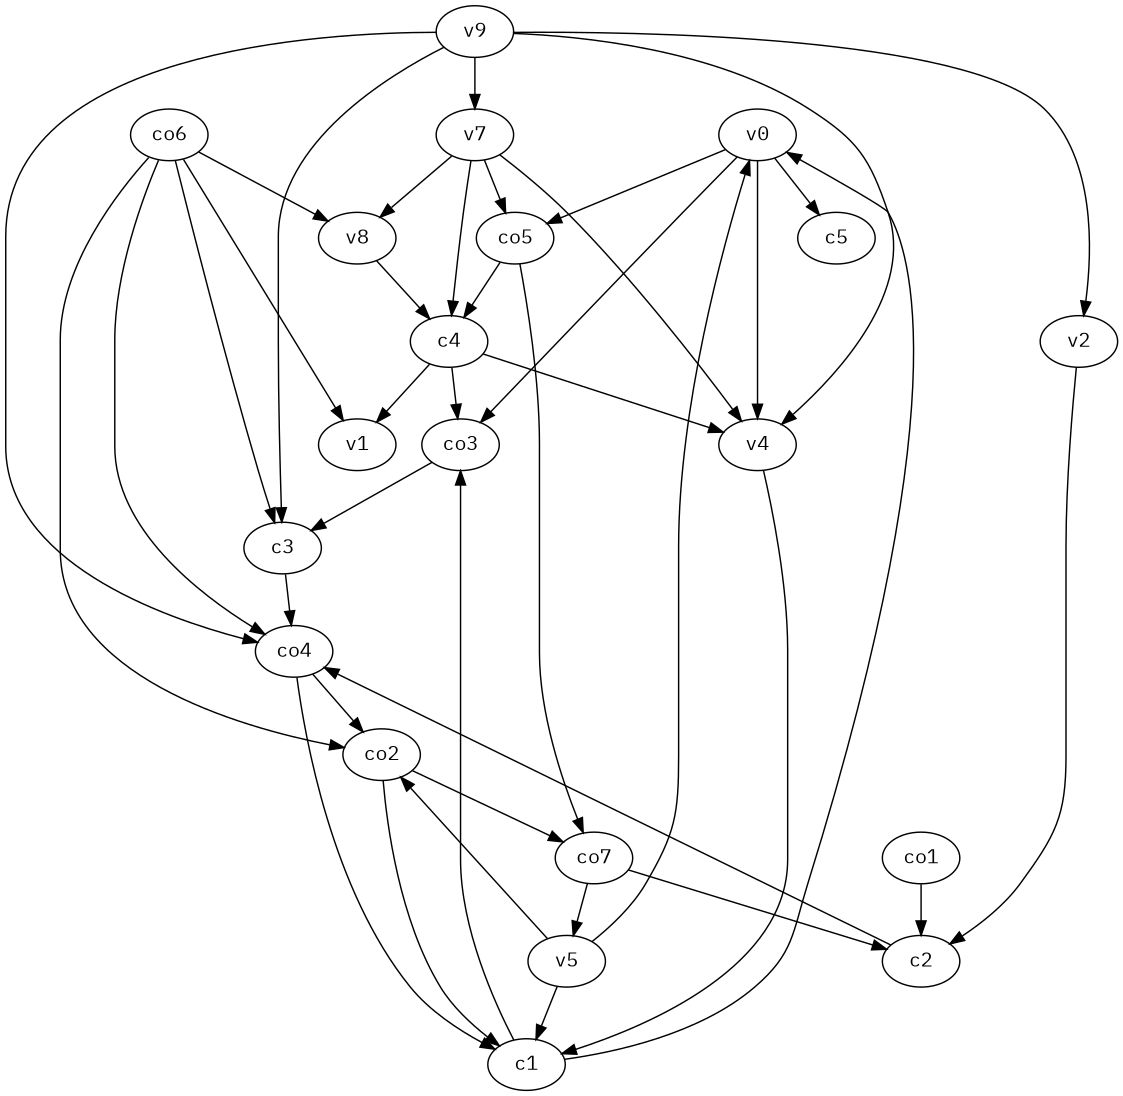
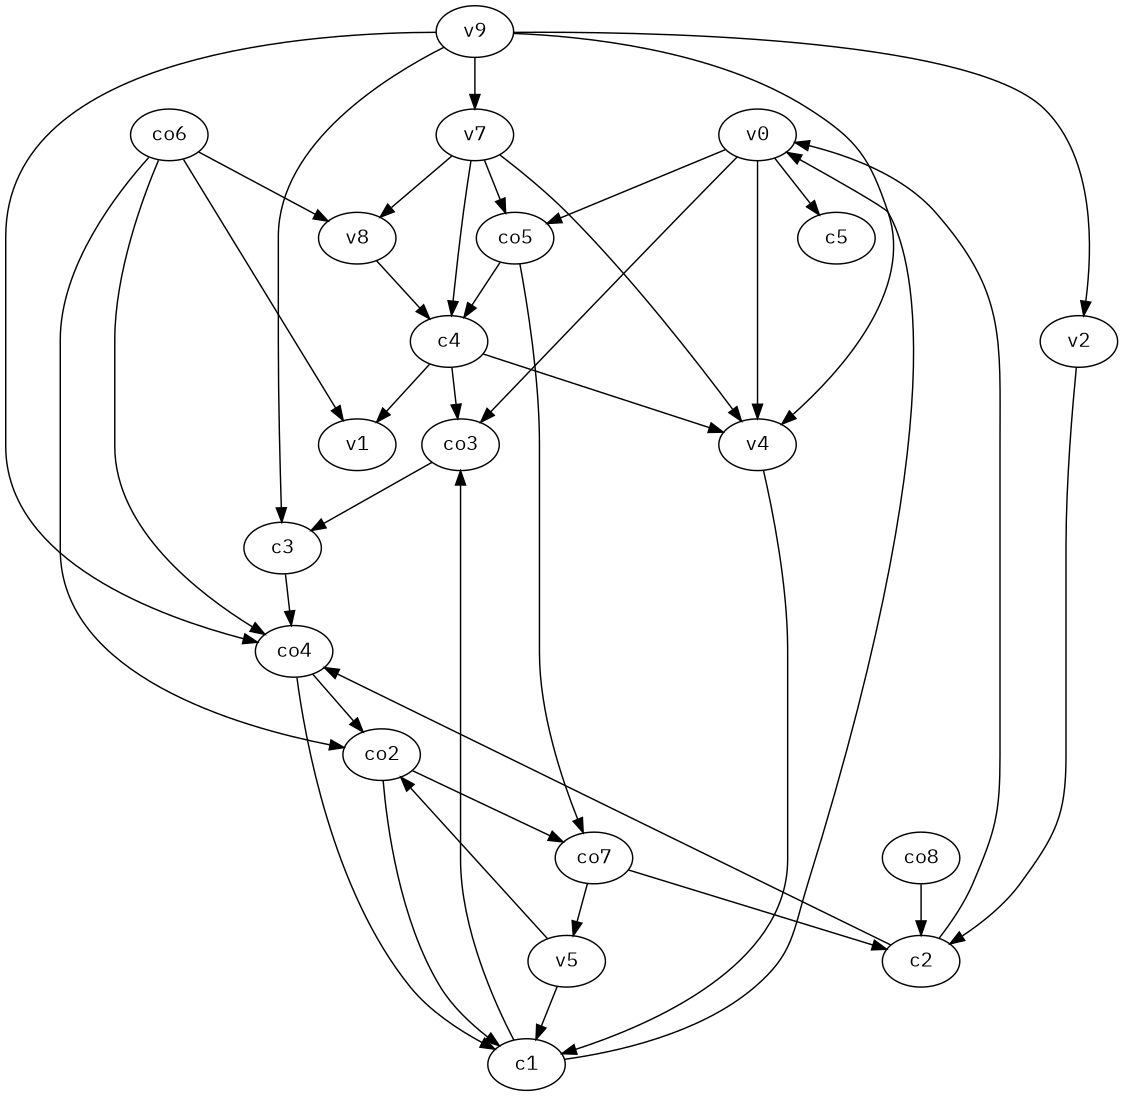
(221, 335) -> none
(679, 568) -> (1000, 501)
(921, 858) -> (921, 858)
